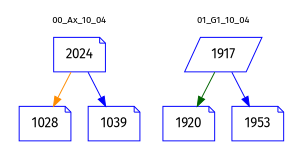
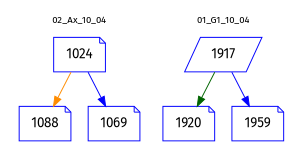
(80, 21) -> (80, 21)
(80, 55) -> (80, 55)
(45, 124) -> (45, 124)
(114, 124) -> (114, 124)
(258, 124) -> (258, 124)
